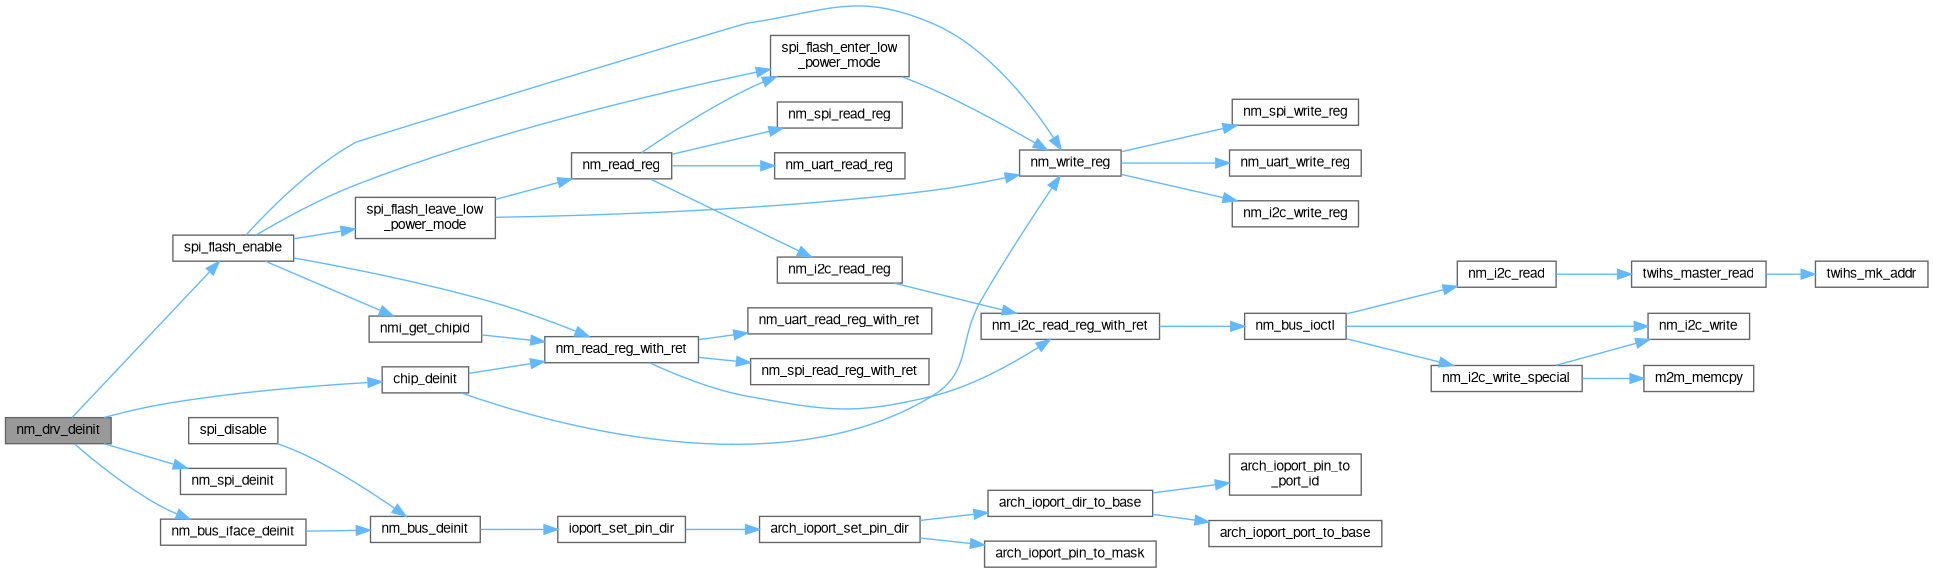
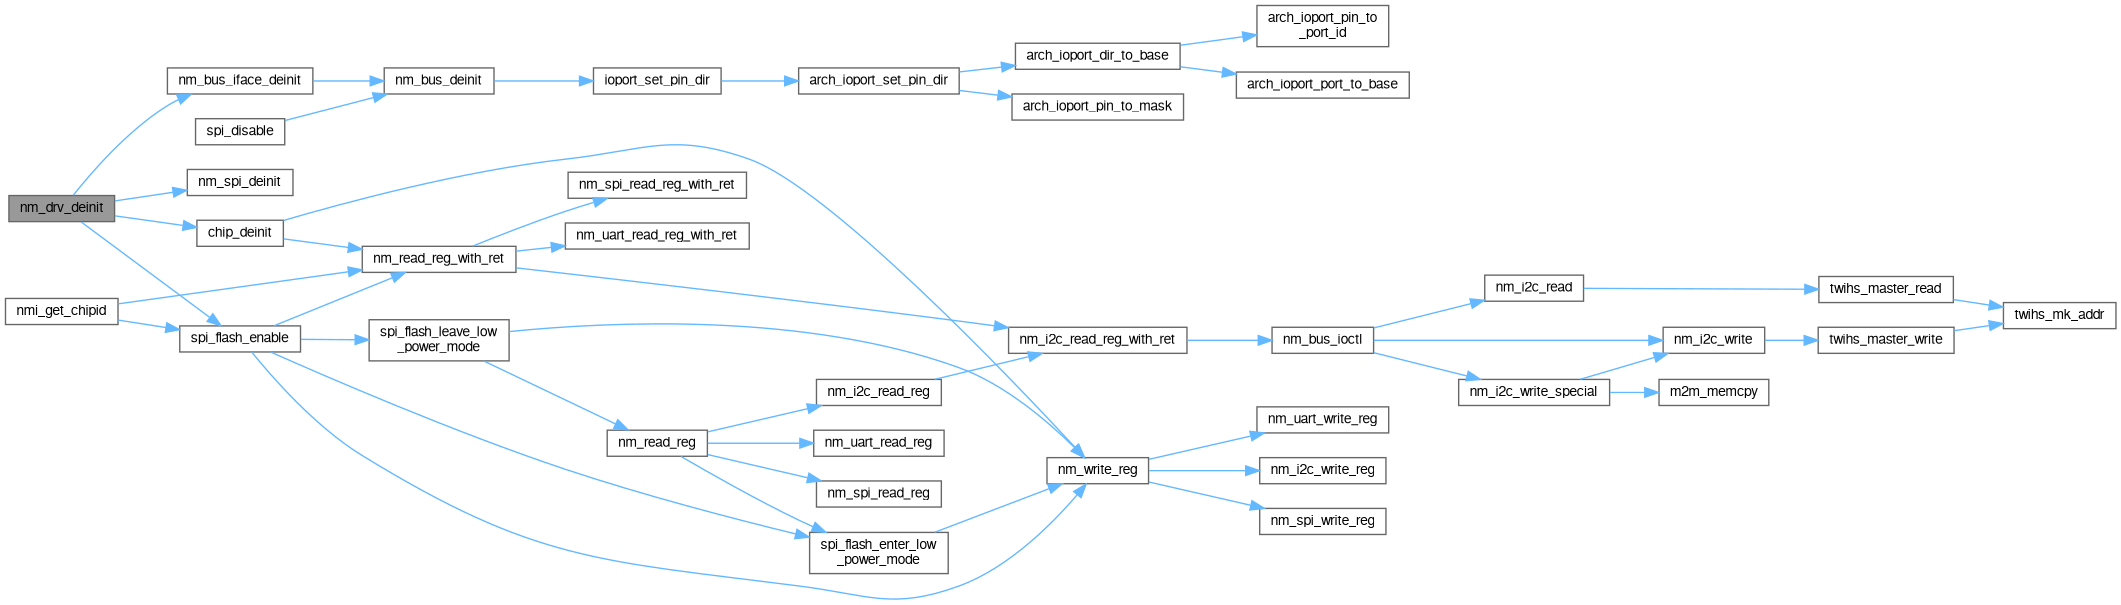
(323, 286) -> (142, 324)
none -> (1886, 340)
